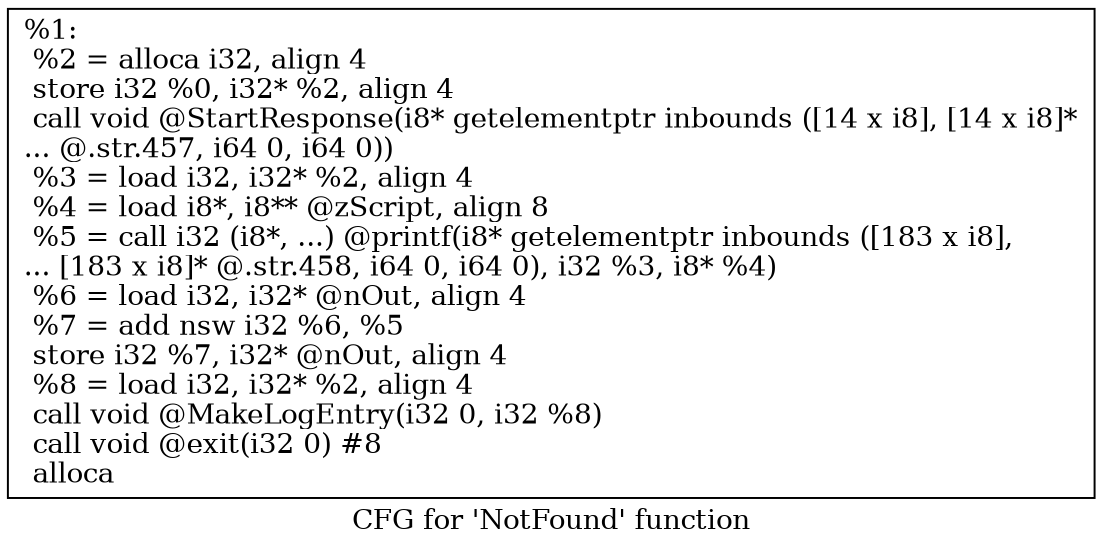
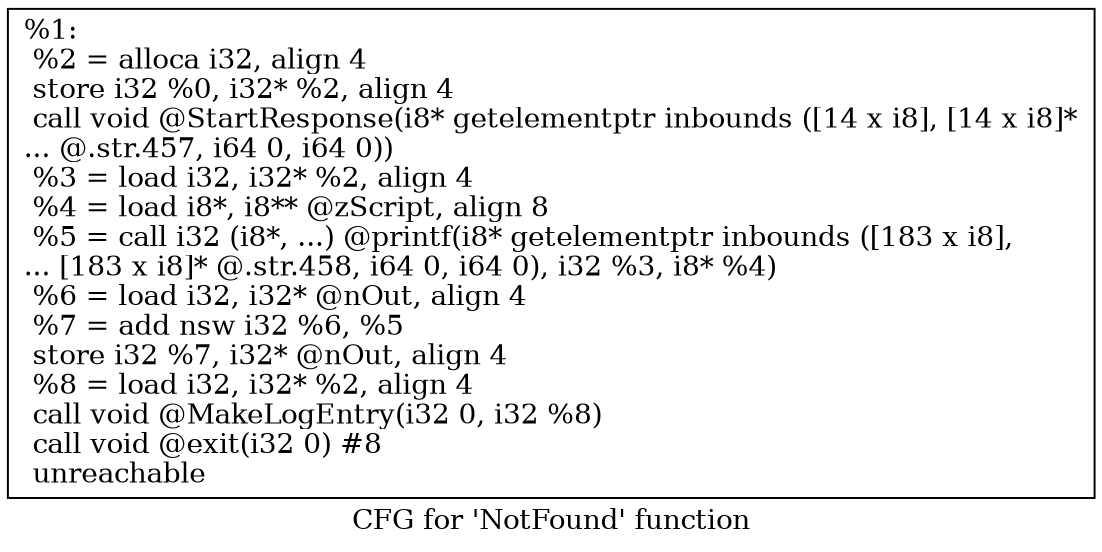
(69, 474) -> (115, 474)
